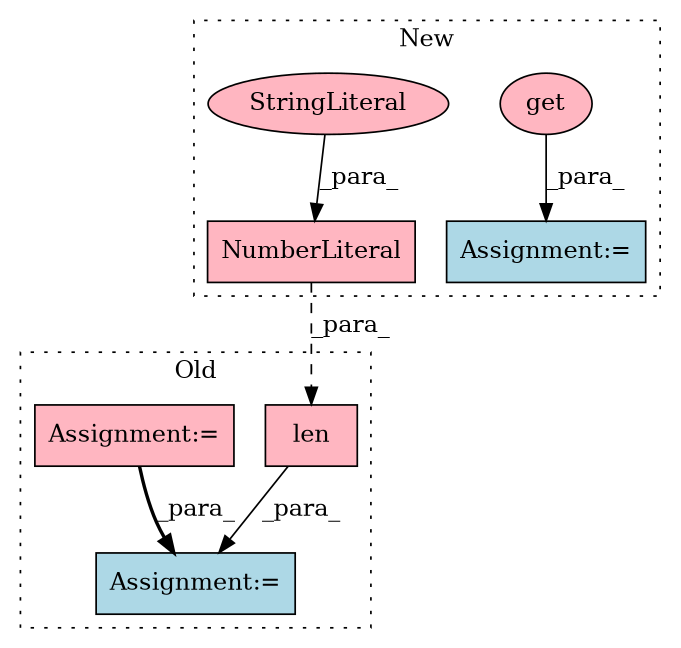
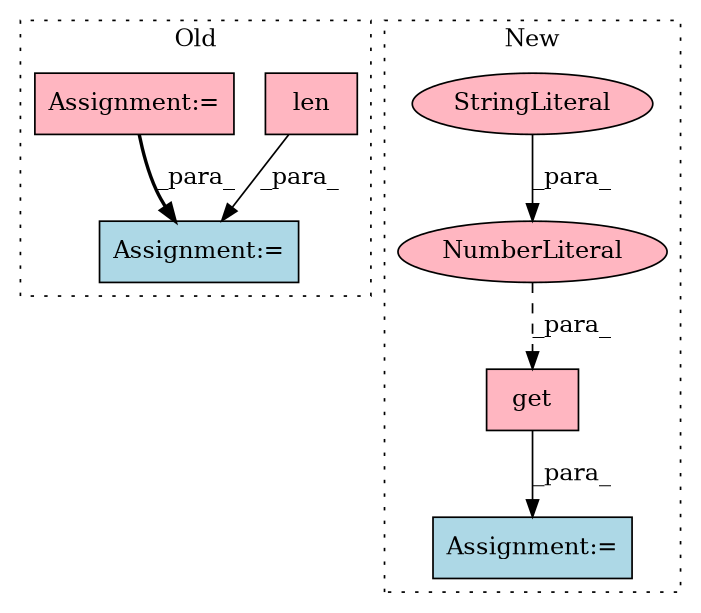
(546, 104) -> (533, 400)
(311, 252) -> (533, 252)
(311, 335) -> (533, 317)
